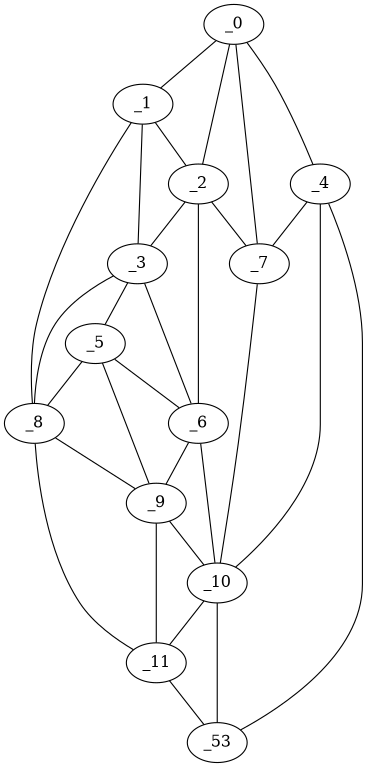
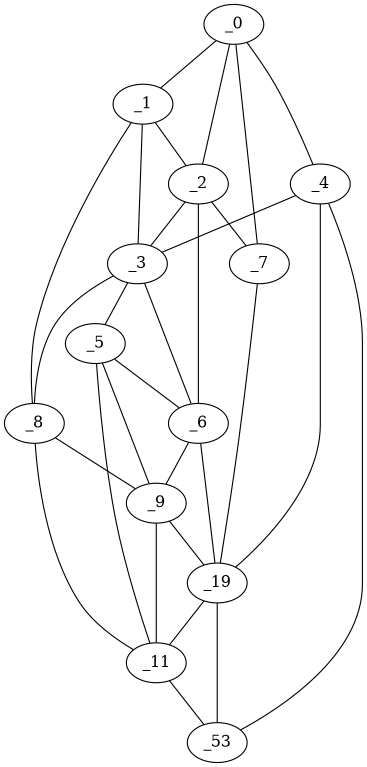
(290, 224) -> (236, 221)
(65, 384) -> (113, 505)
(217, 583) -> (217, 583)
